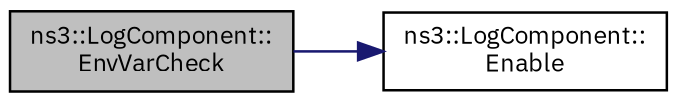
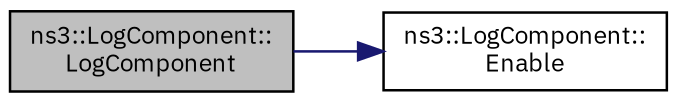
(152, 51) -> (152, 51)
